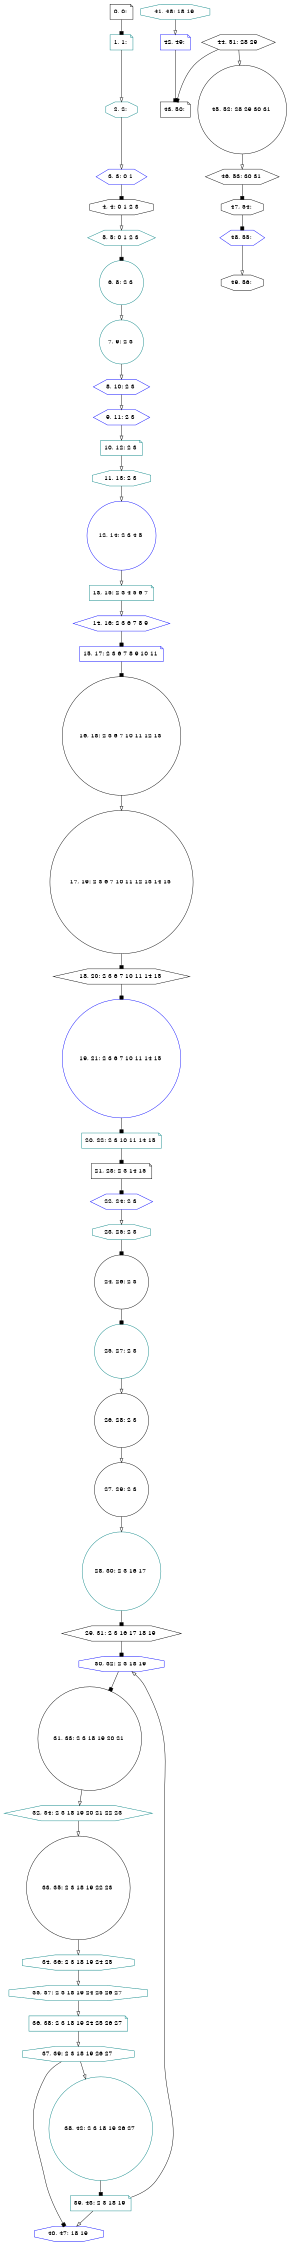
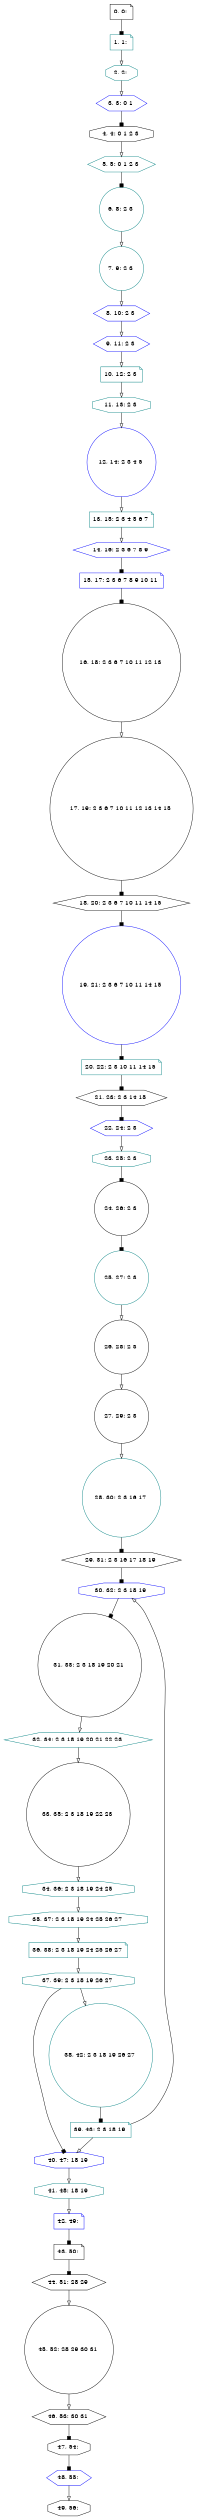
(192, 68) -> (69, 2265)
(122, 1171) -> (122, 1098)
none -> (69, 2174)
